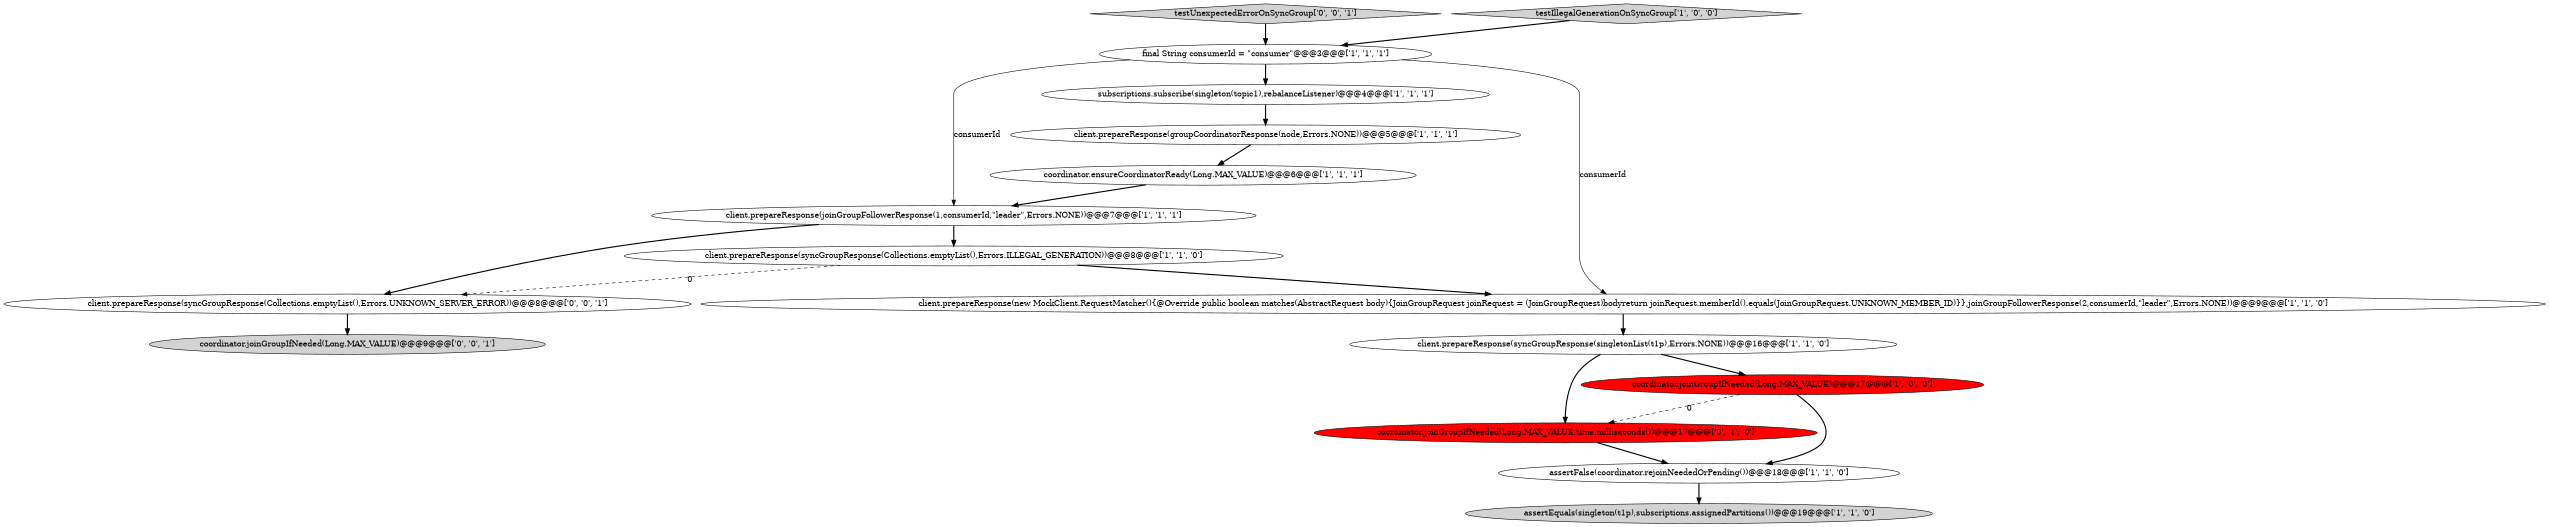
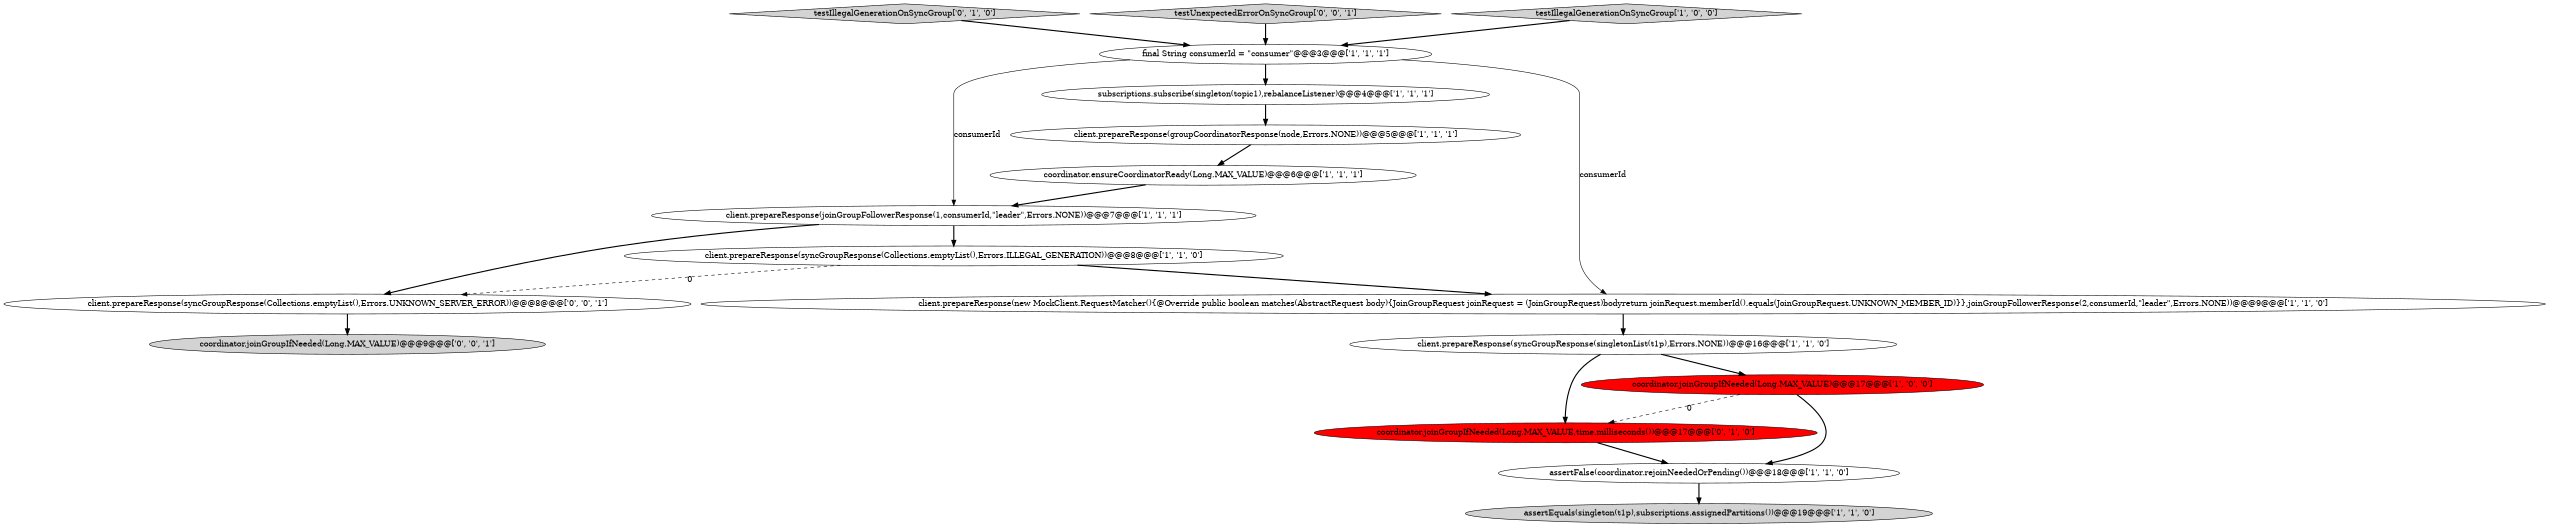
none -> (905, 14)
